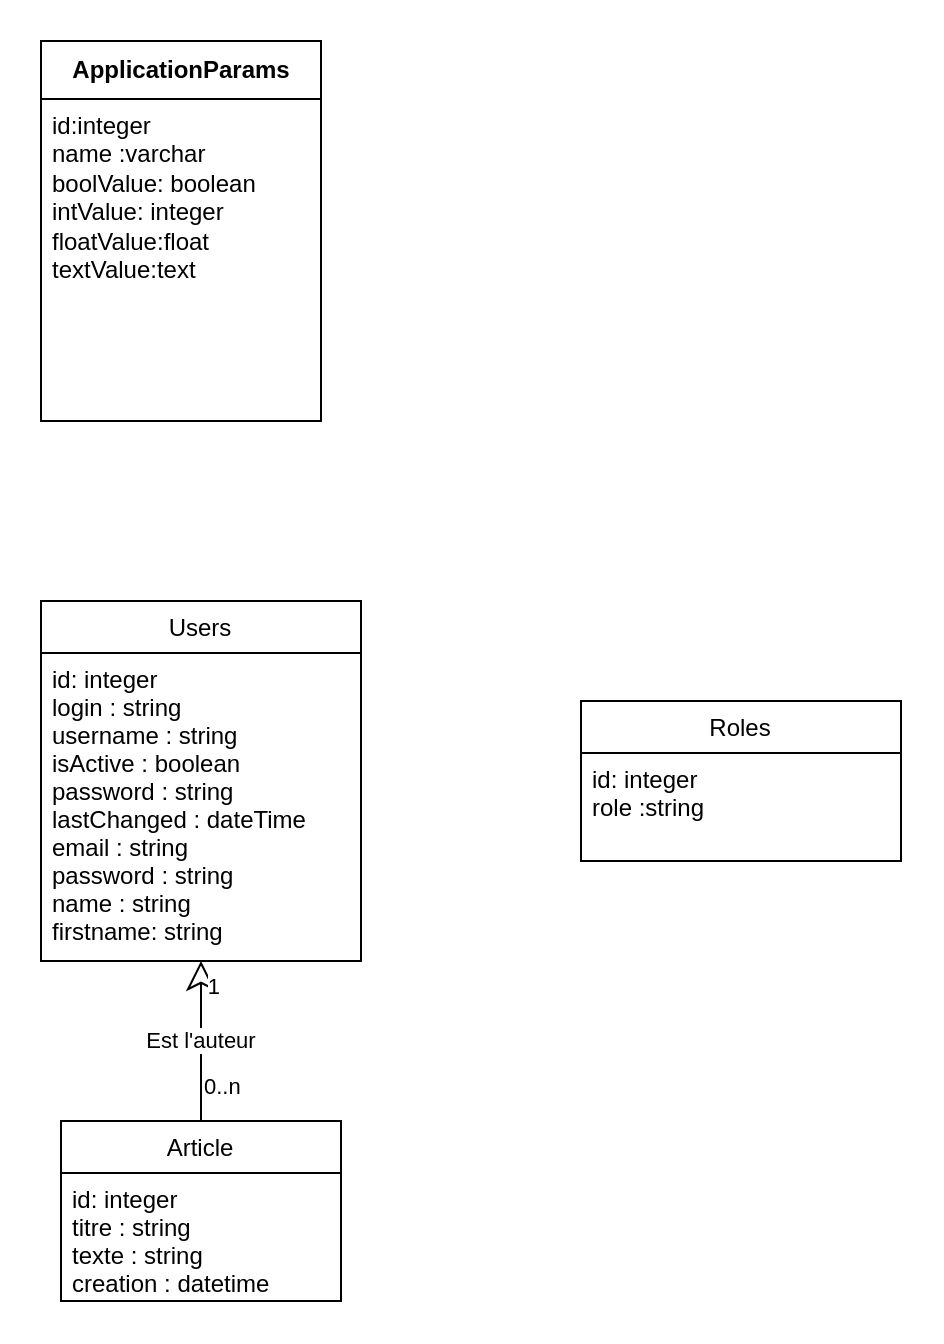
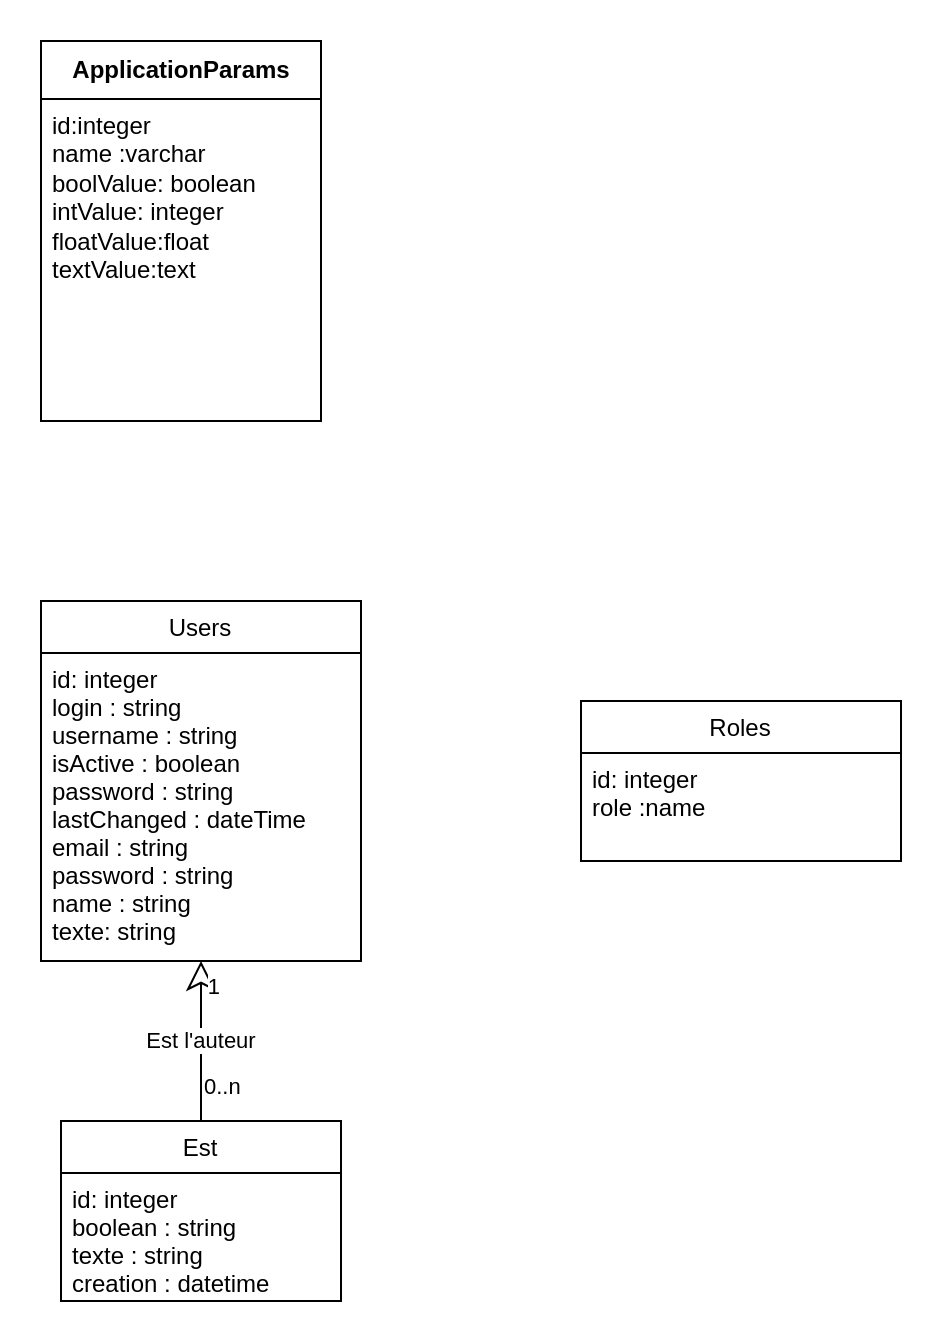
(113, 680) -> (113, 680)
(653, 780) -> (653, 780)
(200, 1148) -> (200, 1148)
(133, 1200) -> (133, 1200)
